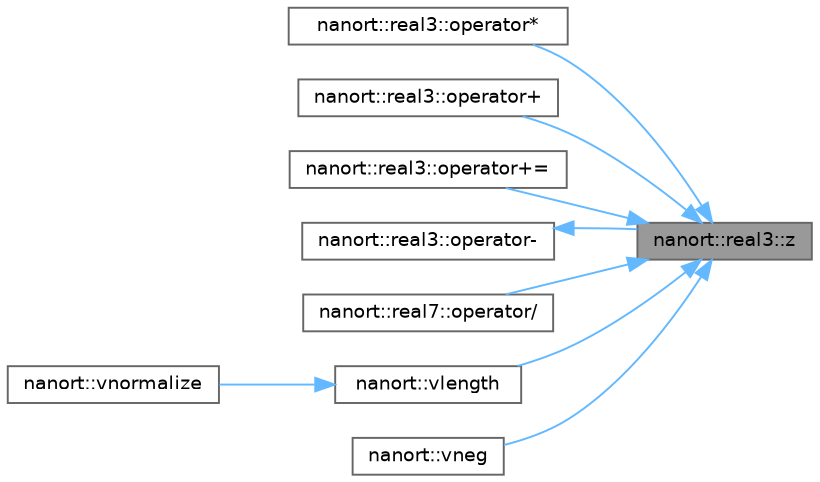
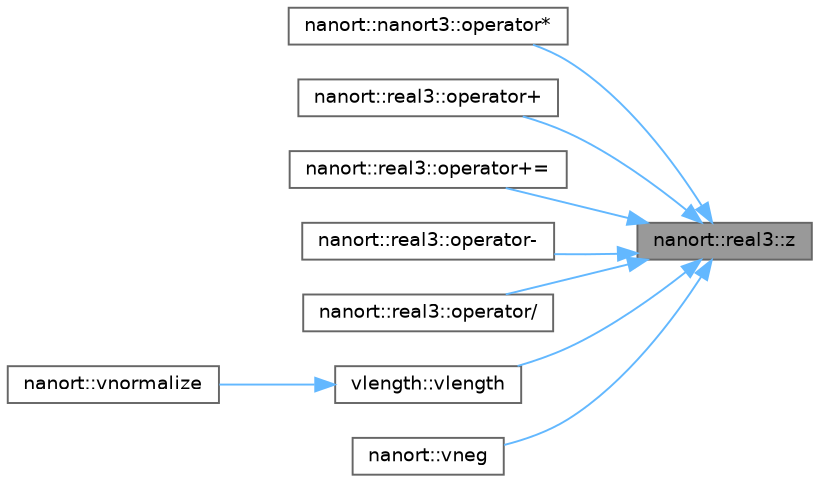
(428, 26) -> (428, 26)
(606, 228) -> (586, 254)
(428, 313) -> (428, 313)
(428, 385) -> (428, 385)
